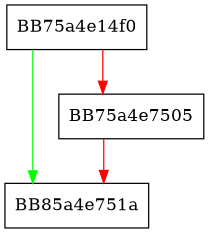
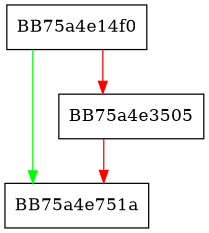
(131, 116) -> (131, 116)
(77, 206) -> (77, 206)
